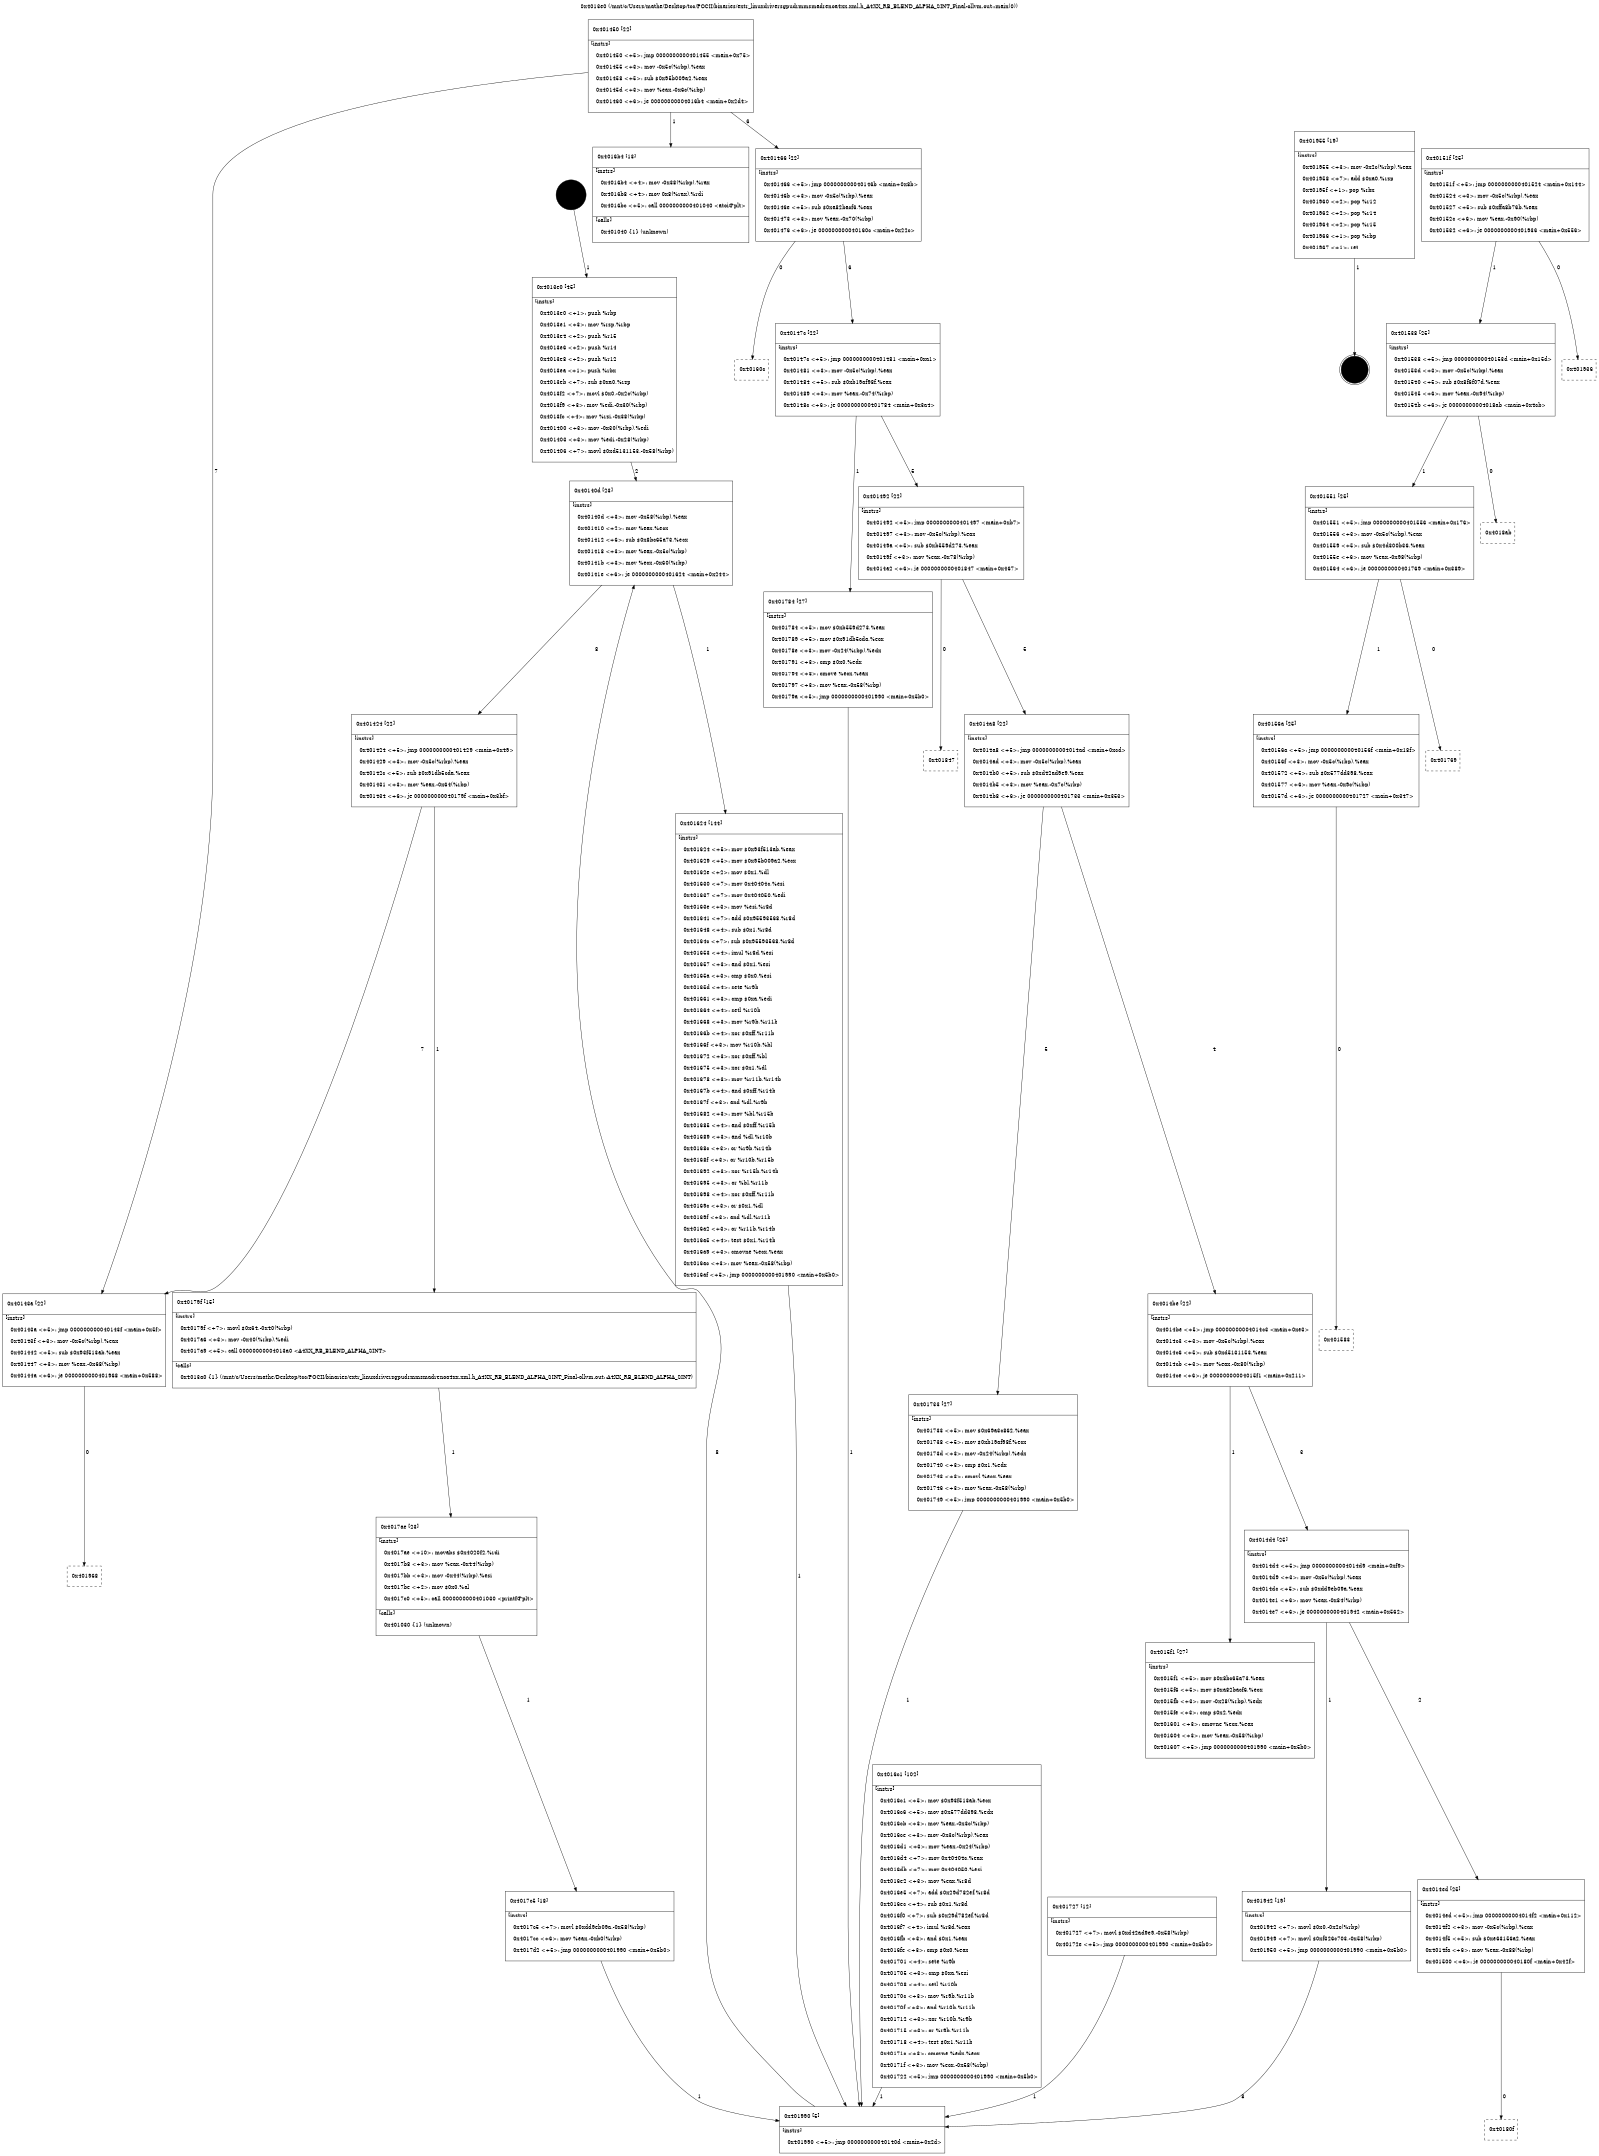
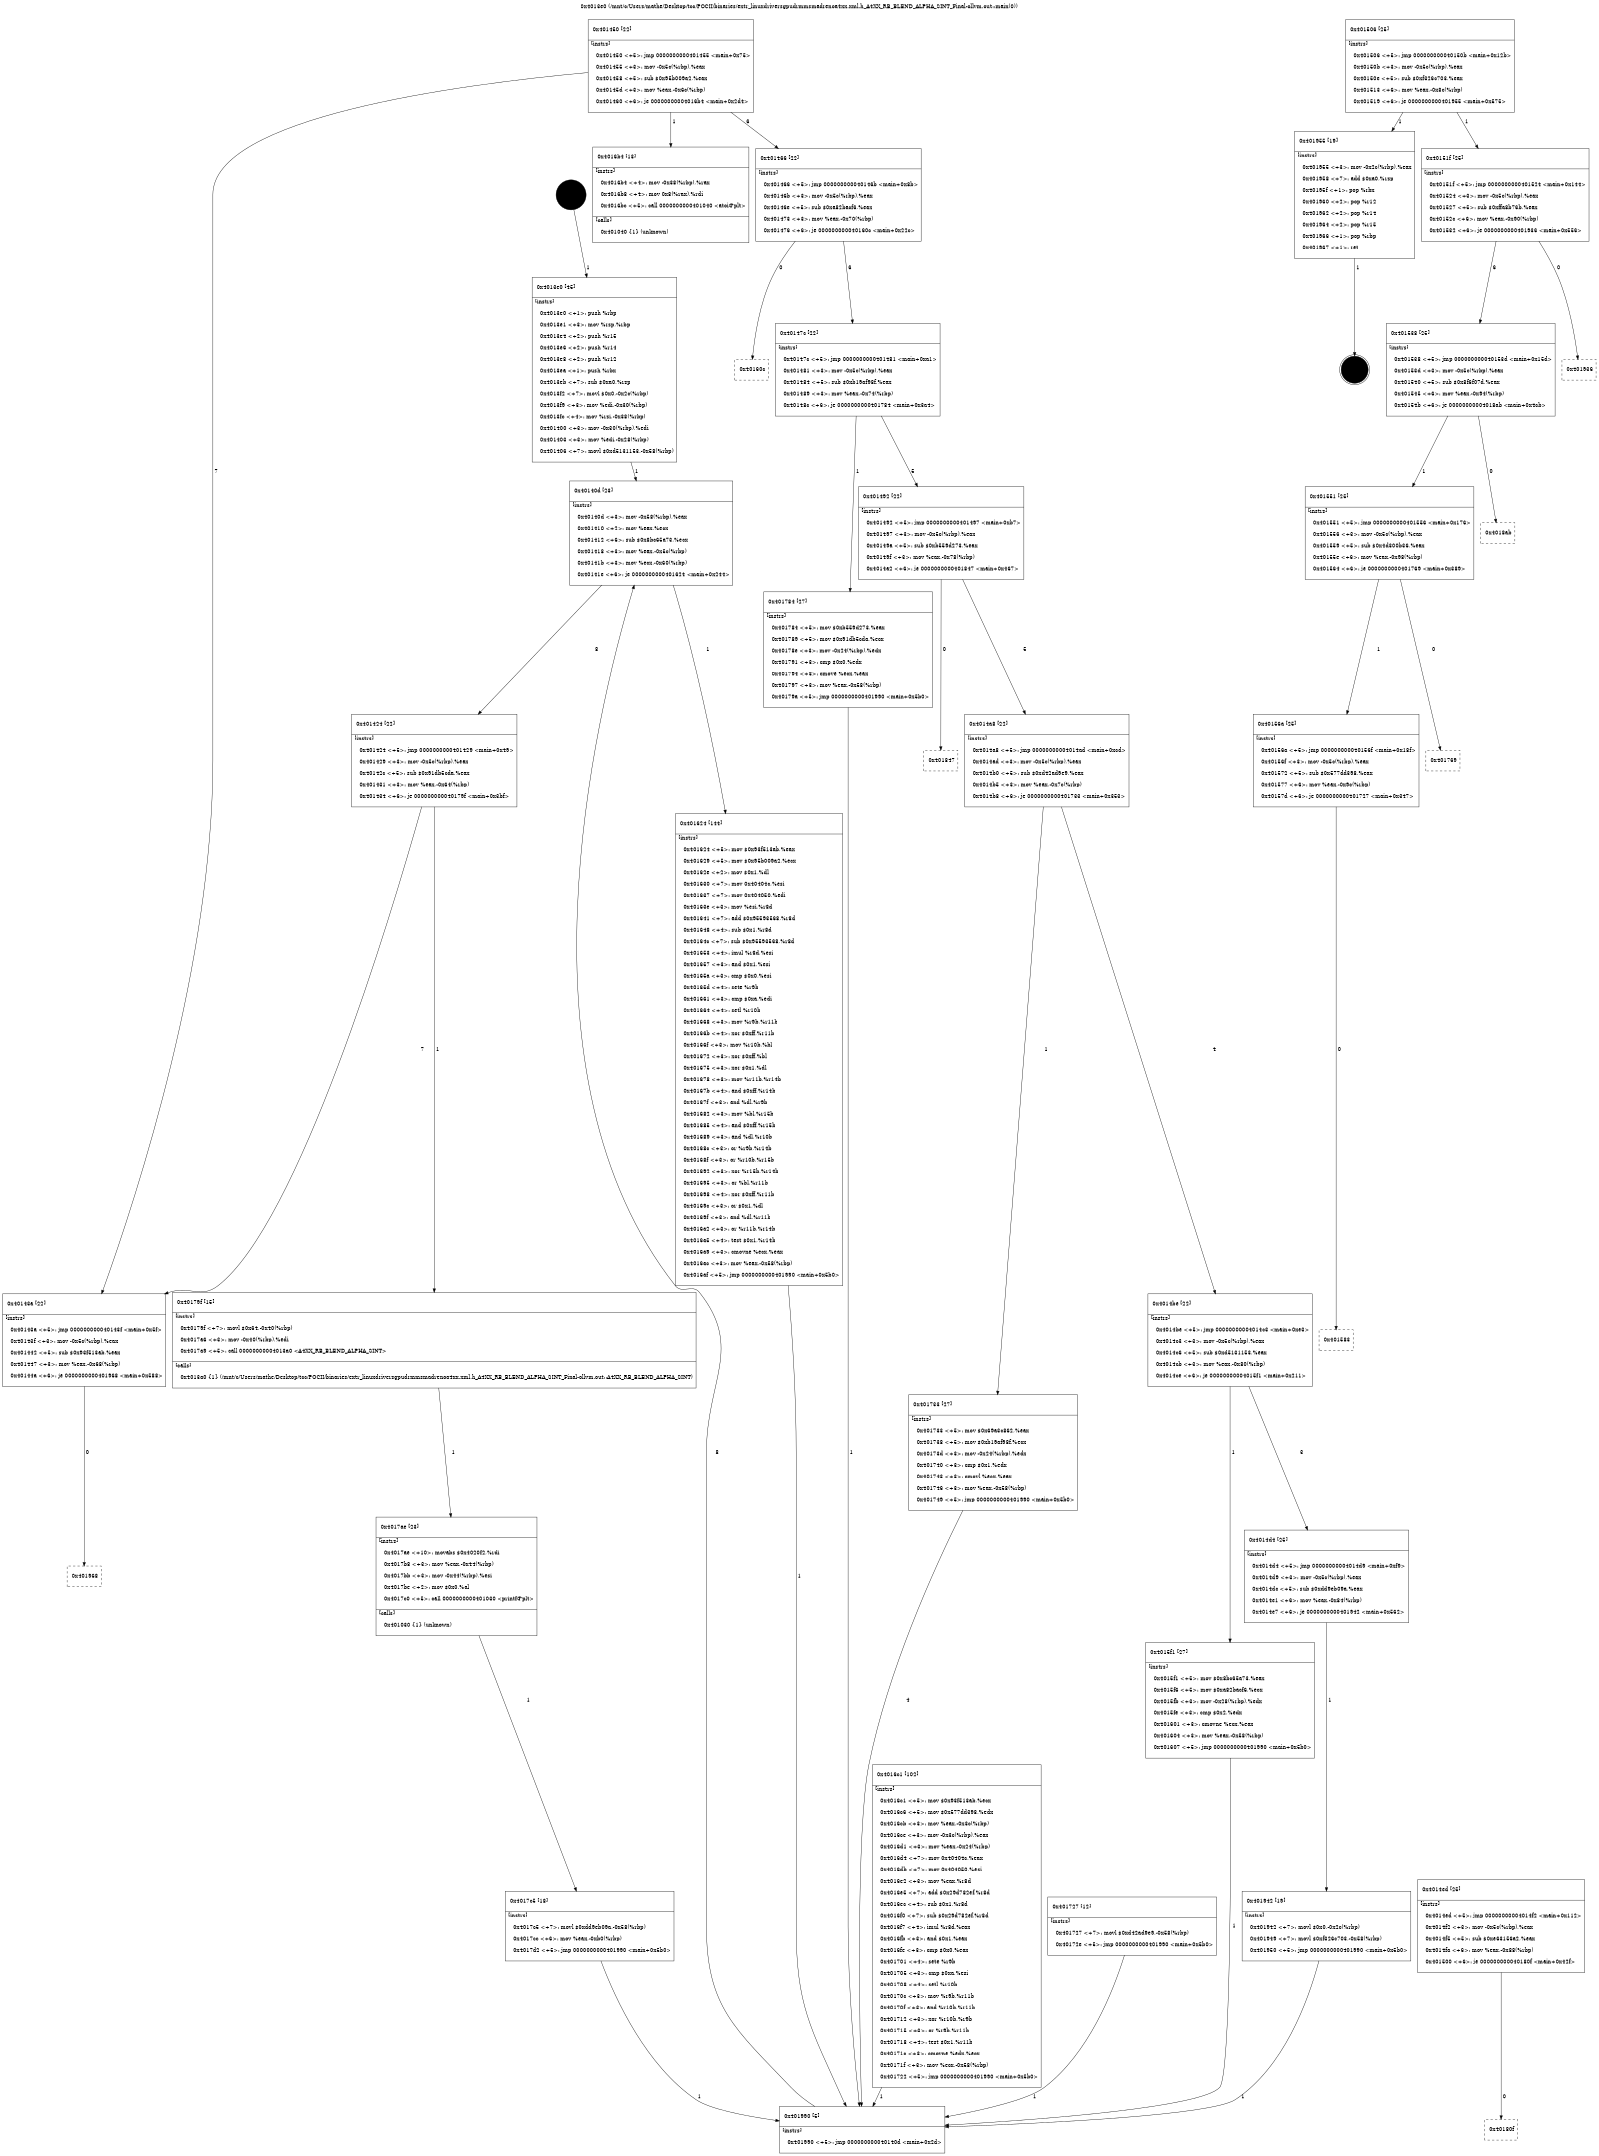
none -> (1430, 66)
(1494, 268) -> (1494, 268)
(636, 472) -> (636, 472)
(1045, 1050) -> (1045, 1050)
(907, 1700) -> (907, 1700)
(1413, 1750) -> none
none -> (1225, 2060)
(1242, 2097) -> (1242, 2097)
